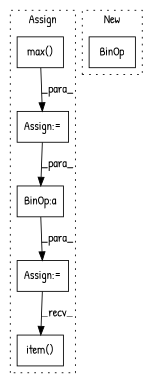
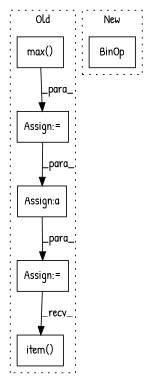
(43, 20) -> (43, 20)
(40, 201) -> (42, 201)
